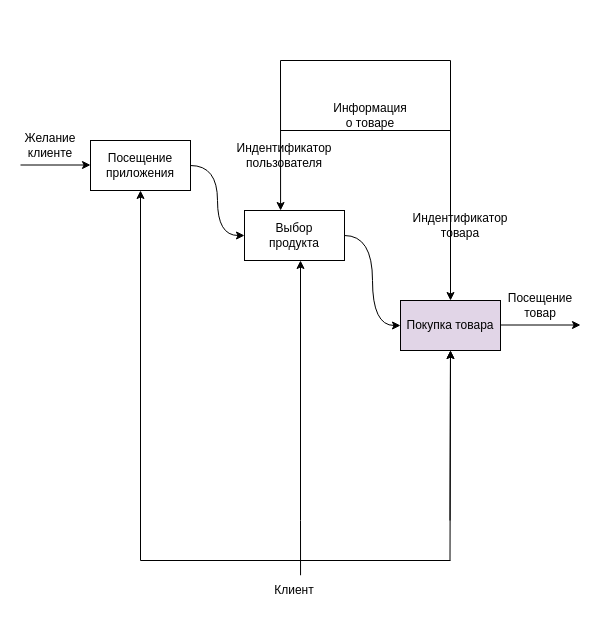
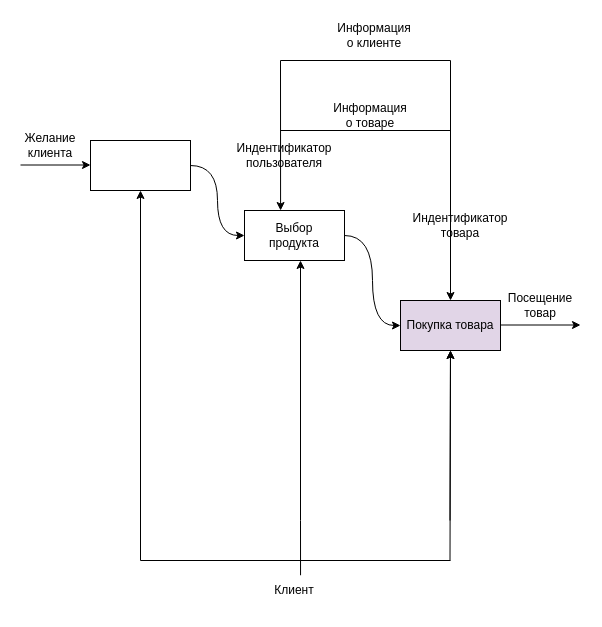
none -> (375, 36)
(51, 146) -> (51, 146)
(141, 166) -> none
